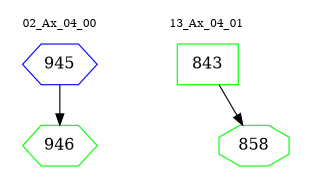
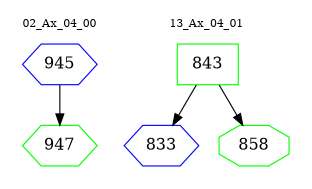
(60, 146) -> (60, 146)
none -> (161, 146)
